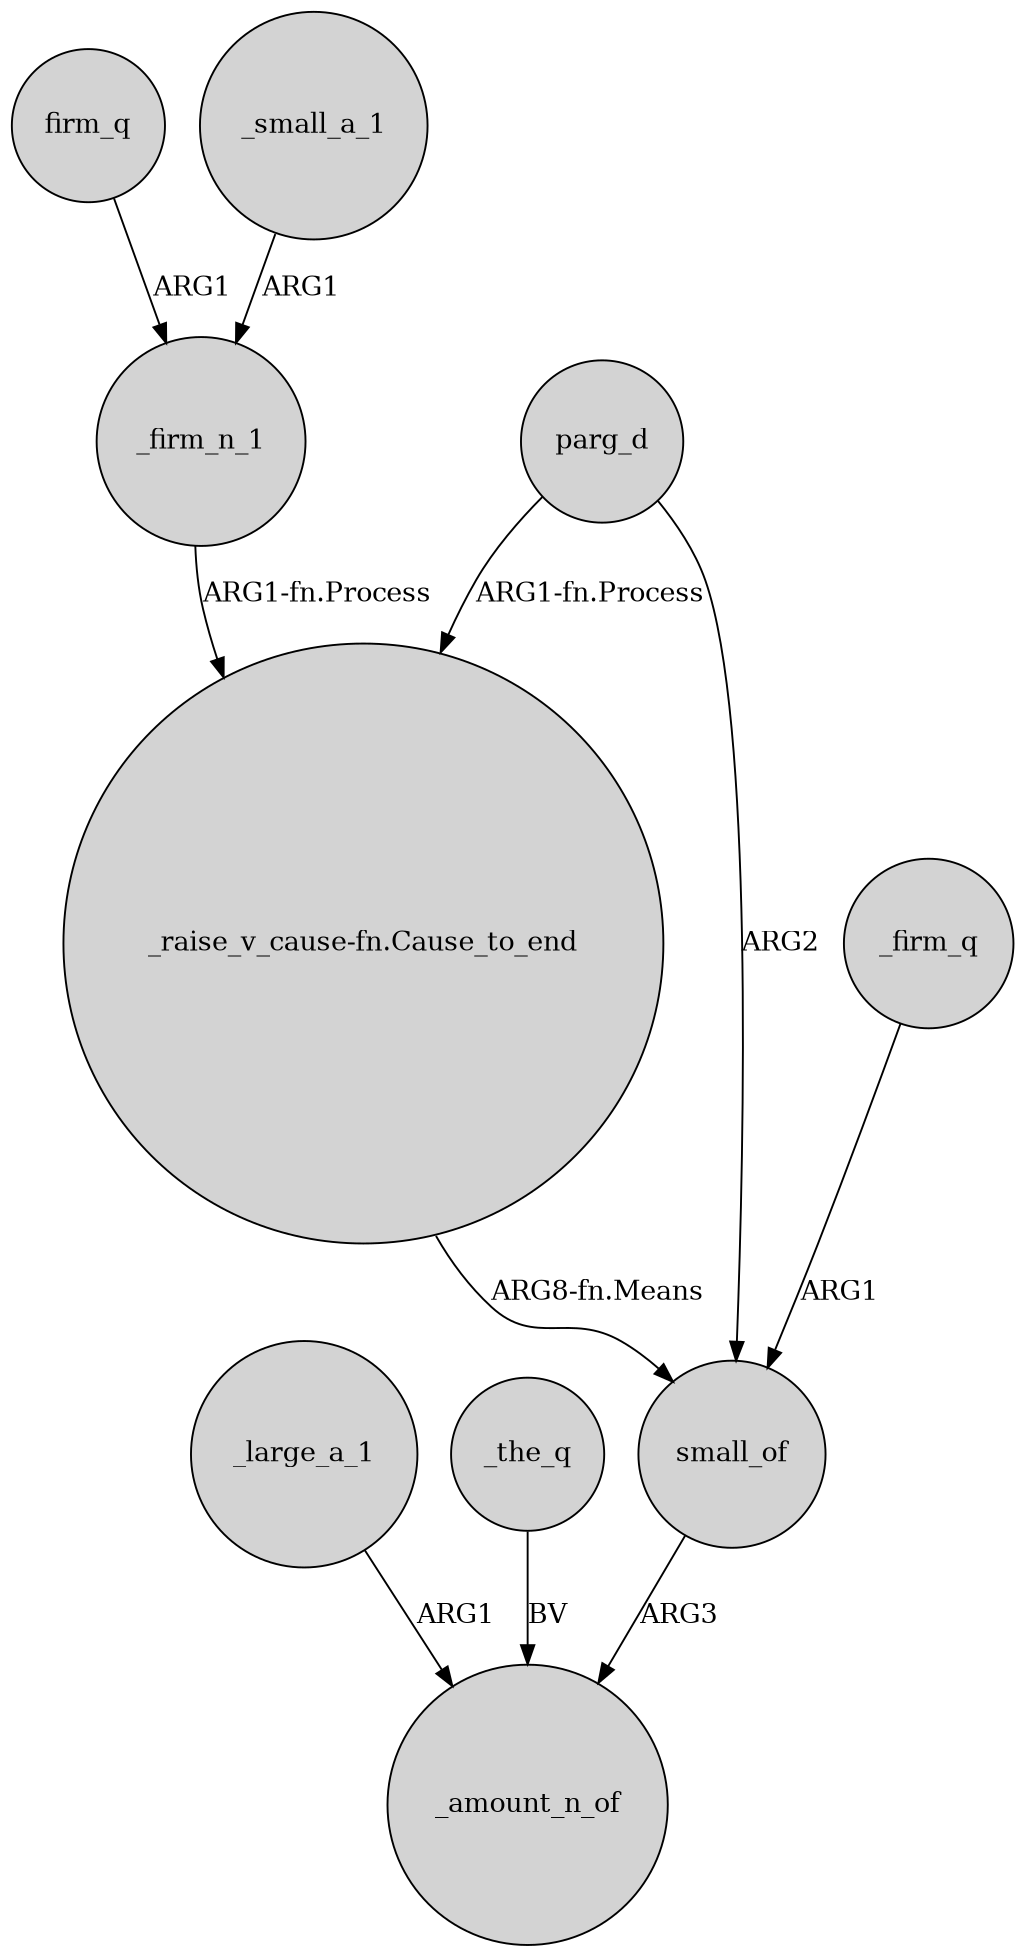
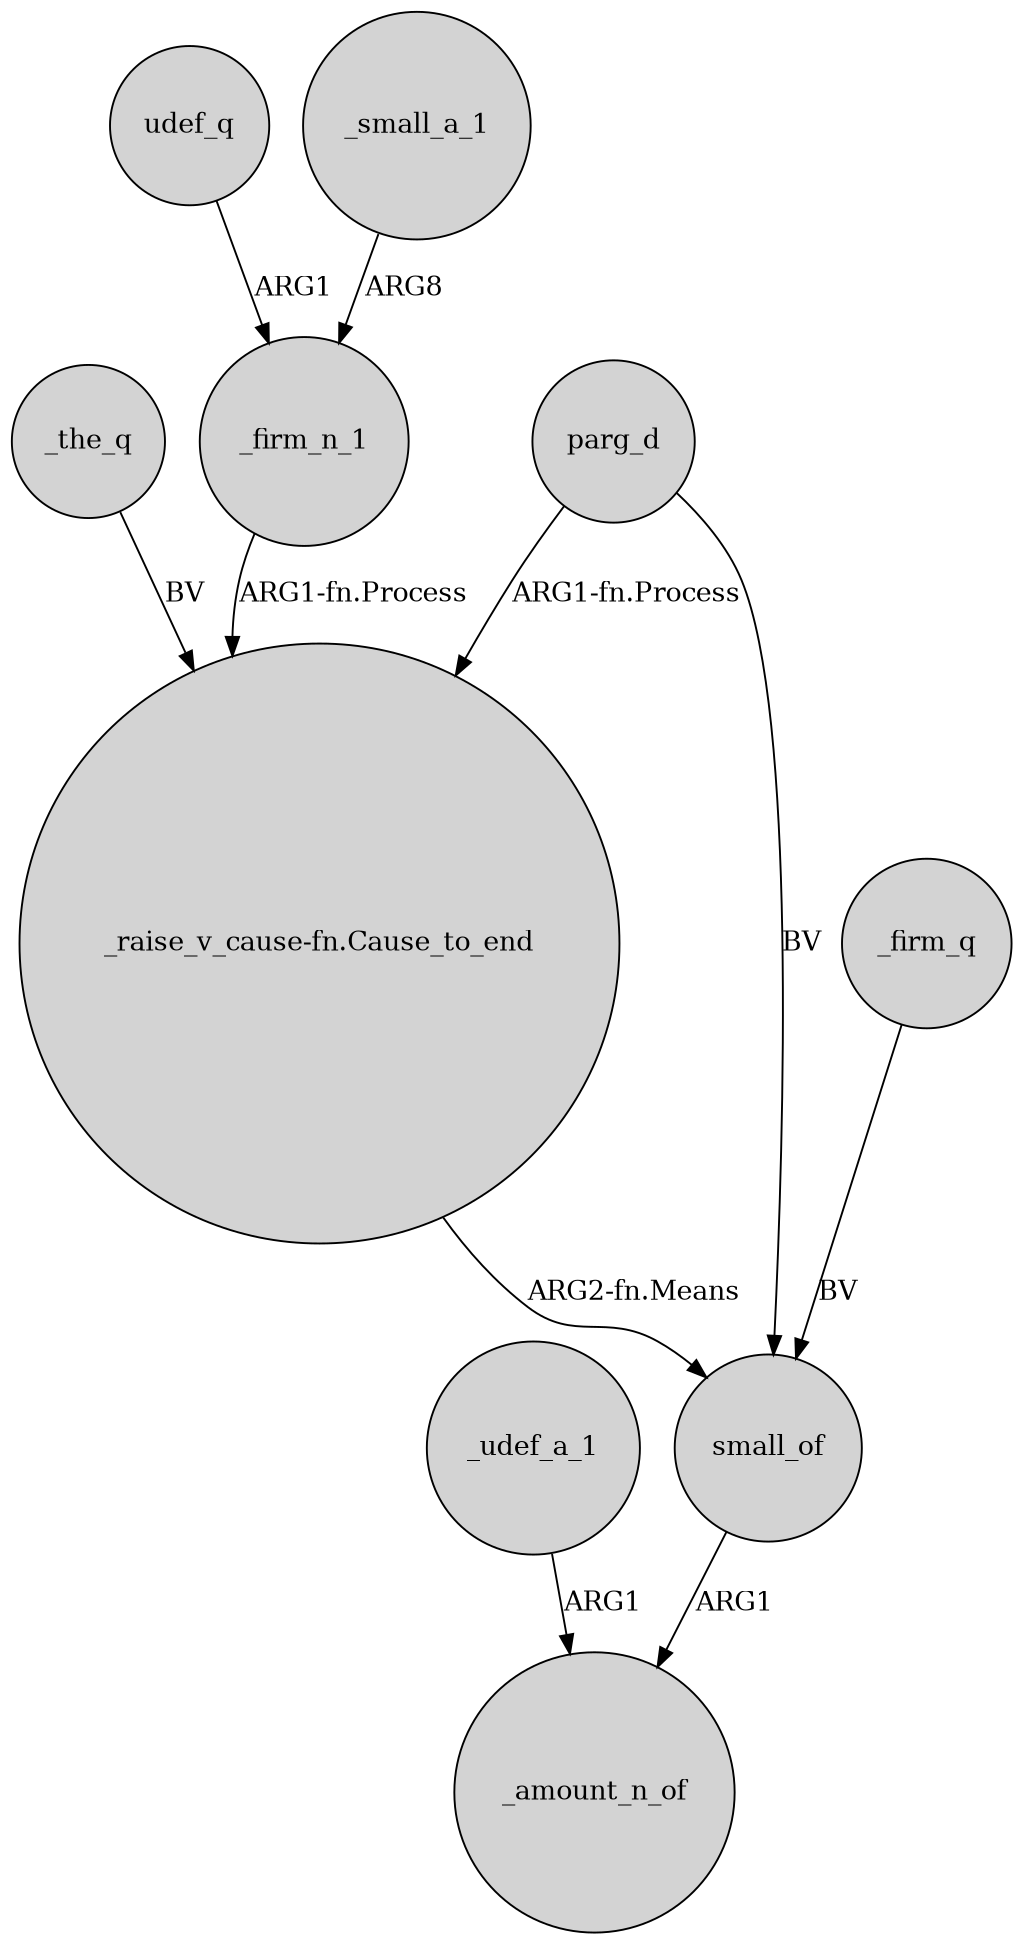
(88, 126) -> (190, 126)
(301, 288) -> (404, 288)
(781, 943) -> (802, 943)
(598, 1293) -> (635, 1293)
(840, 1293) -> (838, 1293)
(304, 1454) -> (533, 1448)
(528, 1588) -> (153, 582)
(679, 1616) -> (735, 1603)
